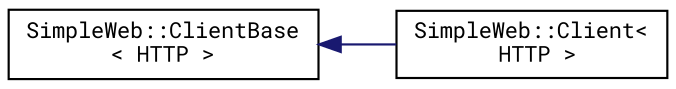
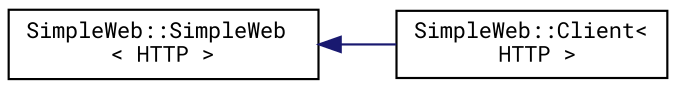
(164, 44) -> (164, 44)
